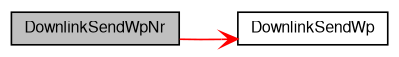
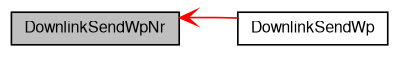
(200, 40) -> (217, 18)
